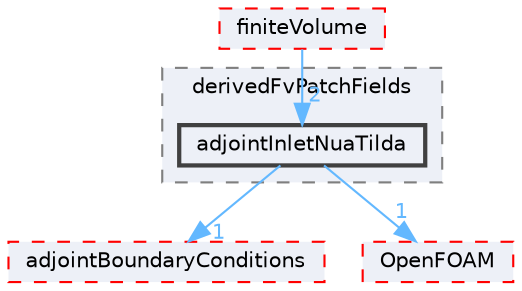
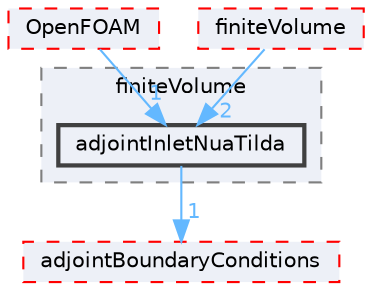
(302, 88) -> (181, 88)
(362, 197) -> (128, 82)
